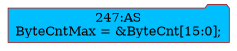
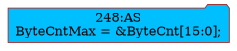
(119, 25) -> (119, 25)
